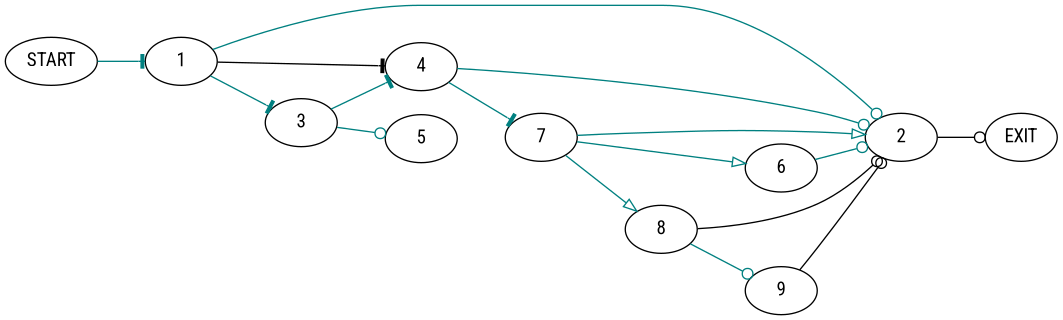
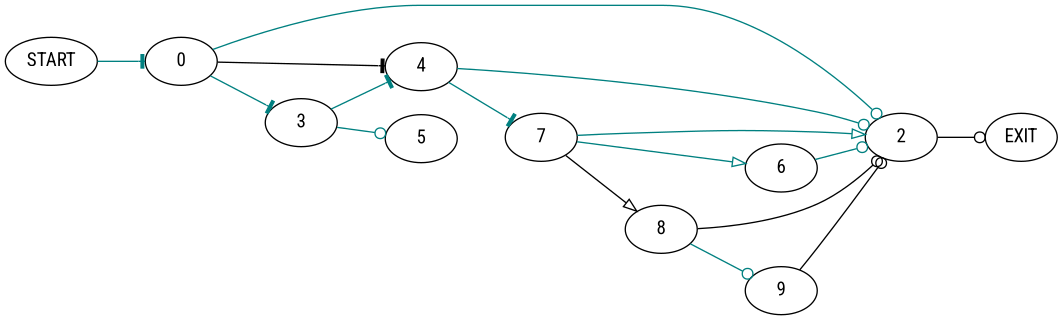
(181, 61) -> (181, 61)
(596, 179) -> (596, 179)
